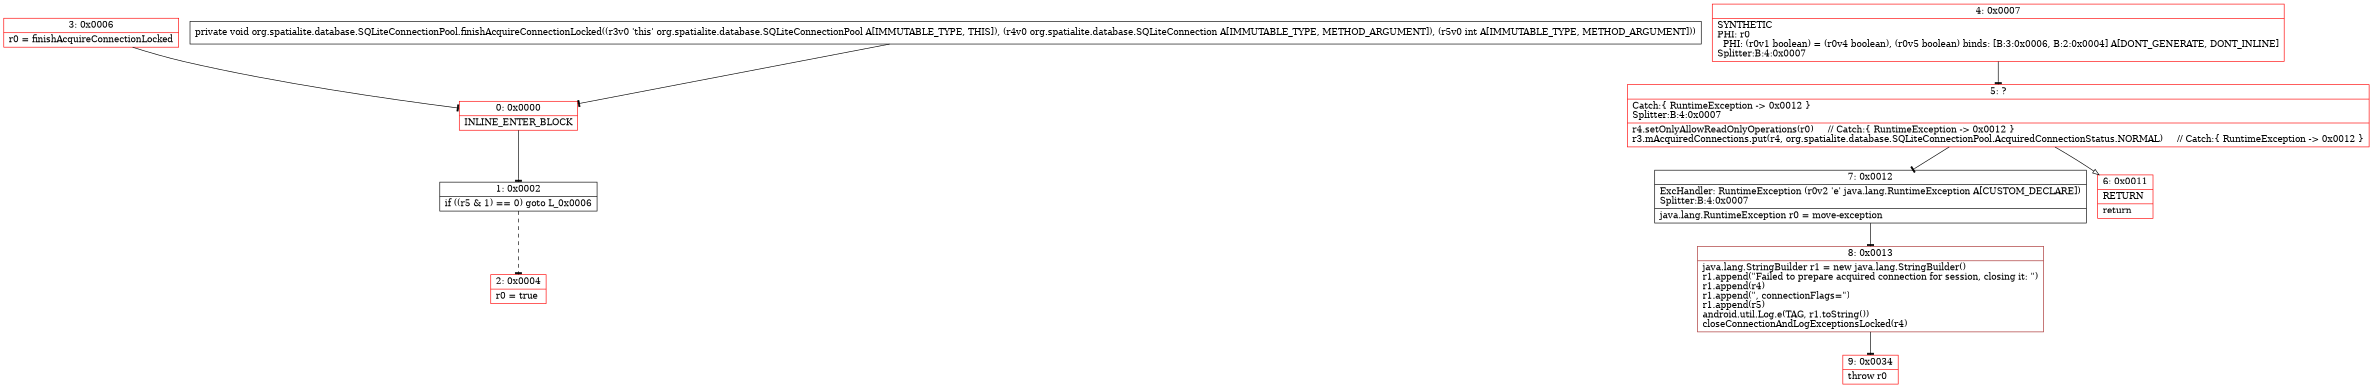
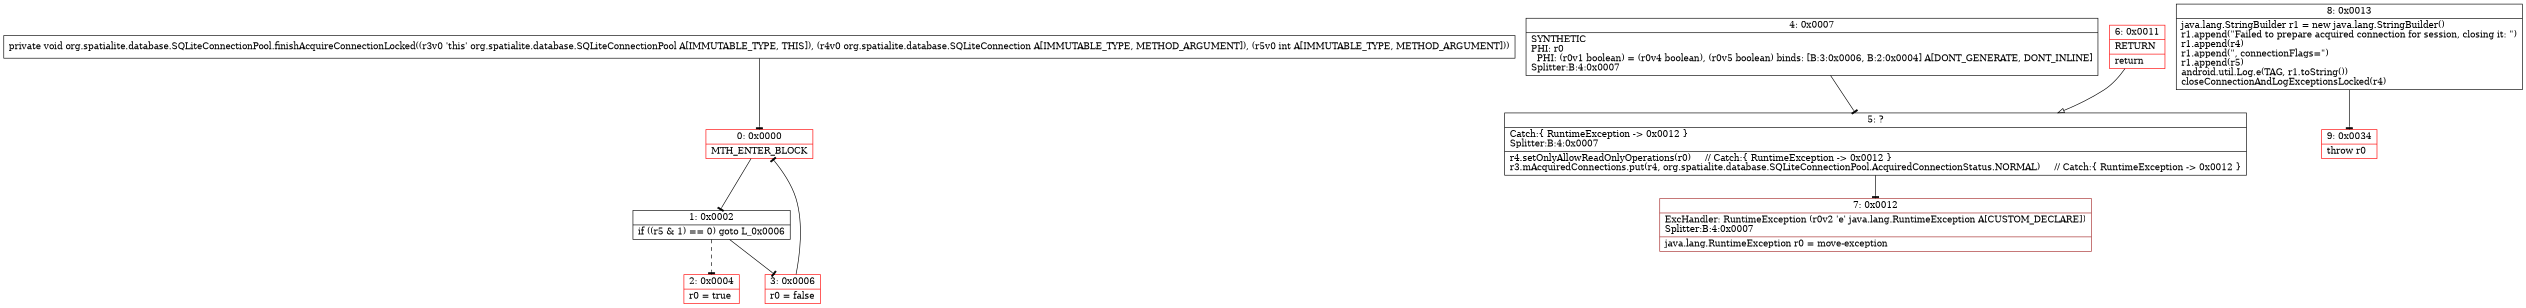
(1998, 33) -> (1812, 47)
(91, 40) -> (792, 296)
(1998, 116) -> (1876, 144)
(518, 123) -> (759, 151)
(2075, 159) -> (2098, 94)
(1871, 197) -> (1876, 225)
(1871, 233) -> none
none -> (751, 256)
(1871, 289) -> (2349, 47)
